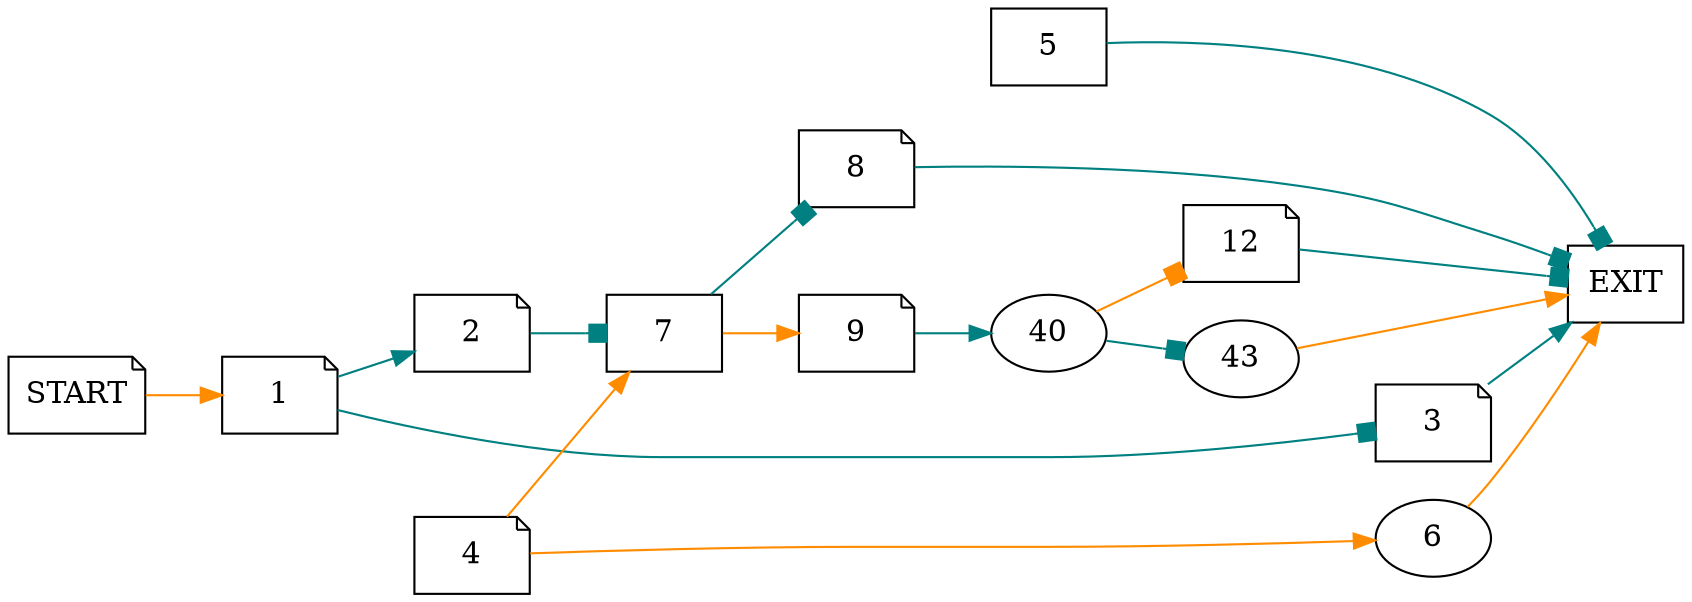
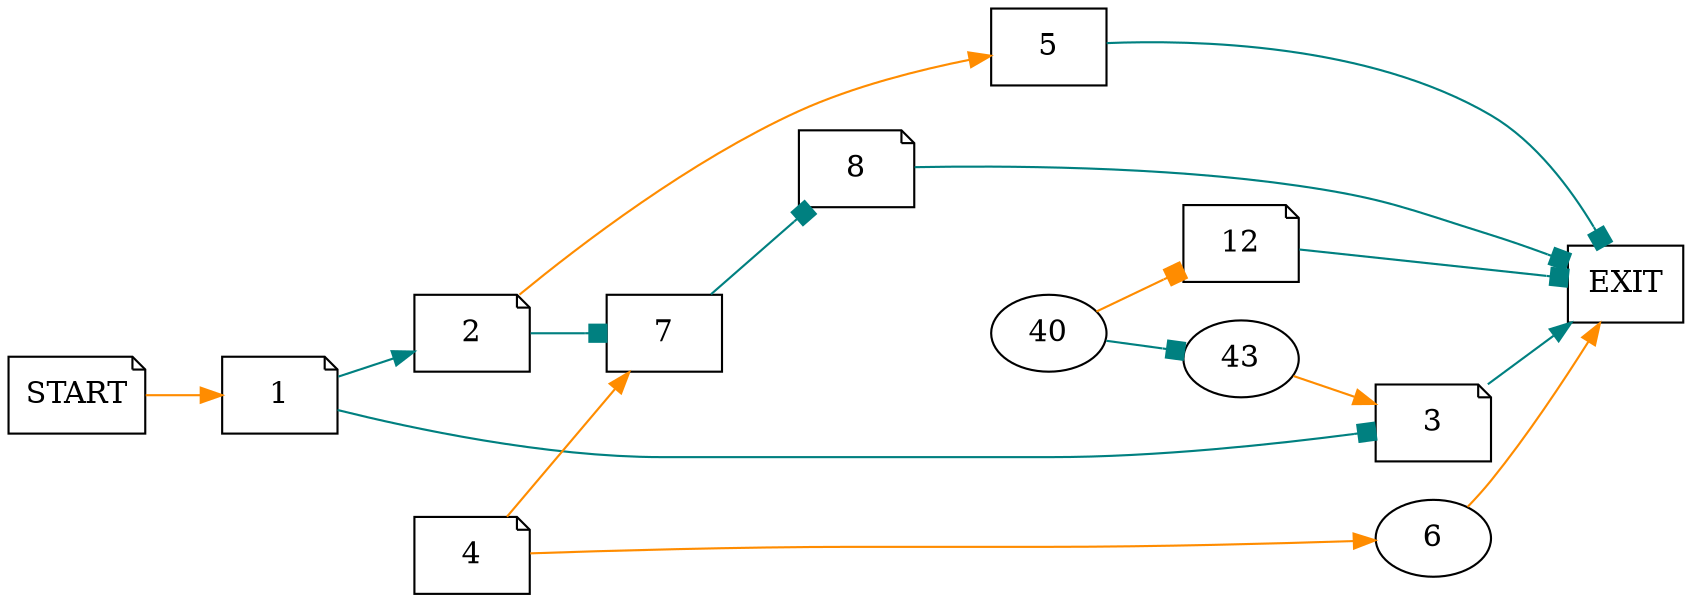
none -> (729, 147)
(1421, 324) -> (1324, 386)
(857, 333) -> none
